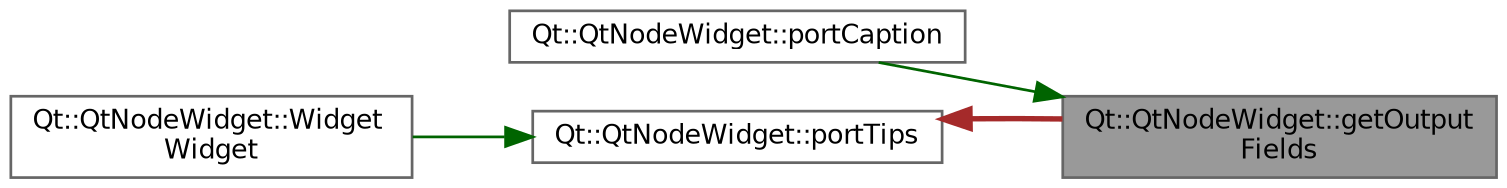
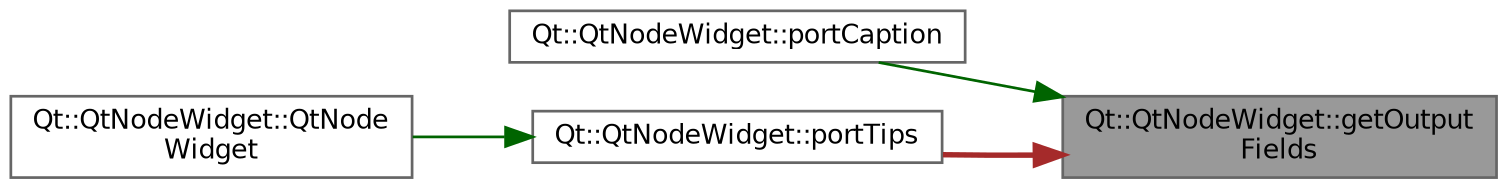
(1017, 119) -> (989, 155)
(211, 137) -> (211, 137)
